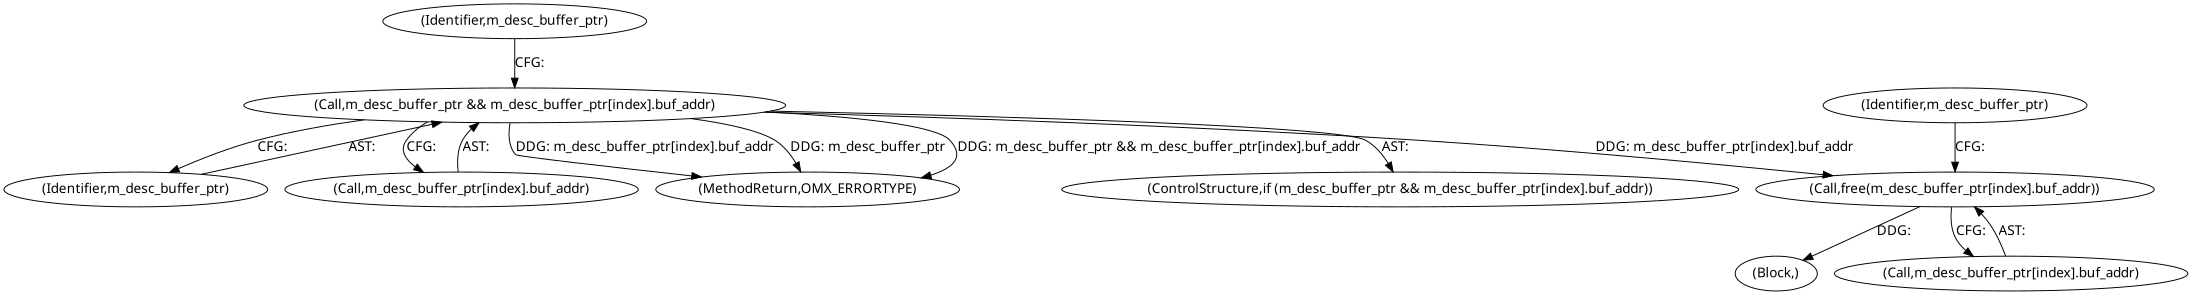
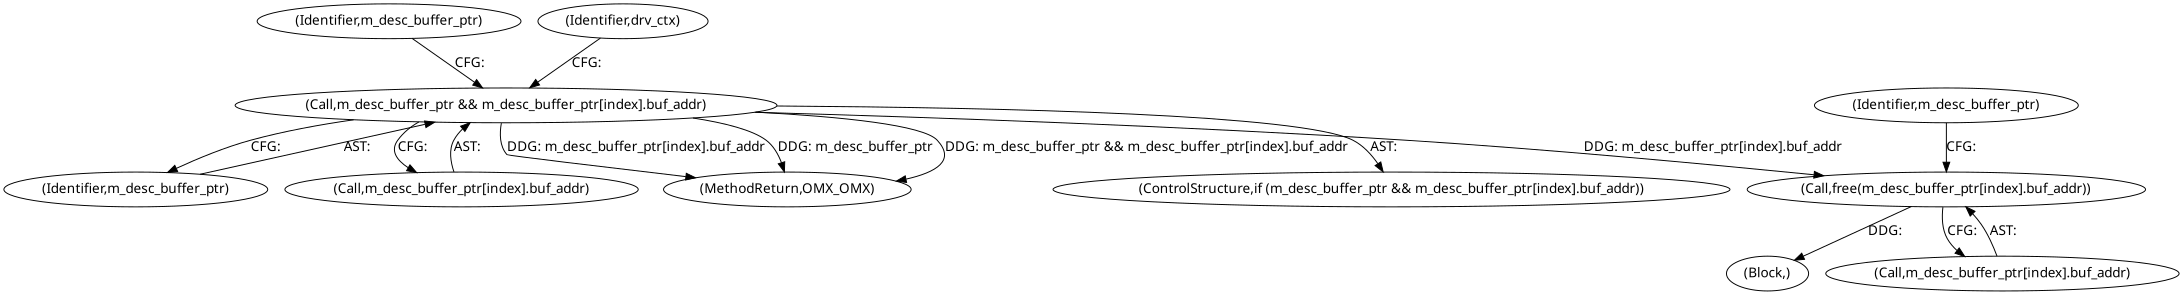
none -> (623, 21)
(808, 189) -> (787, 189)
